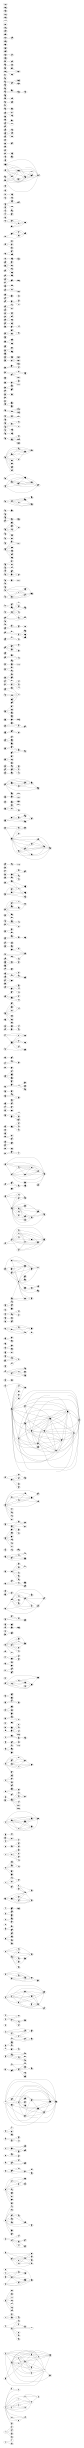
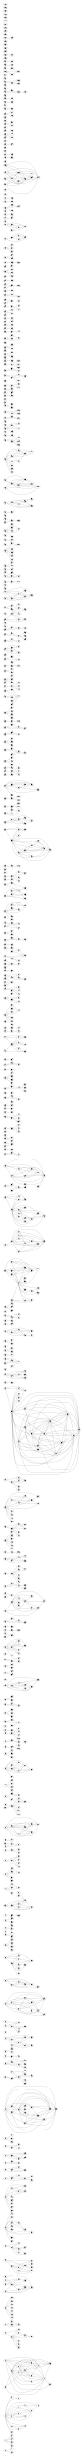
(32, 1890) -> none
